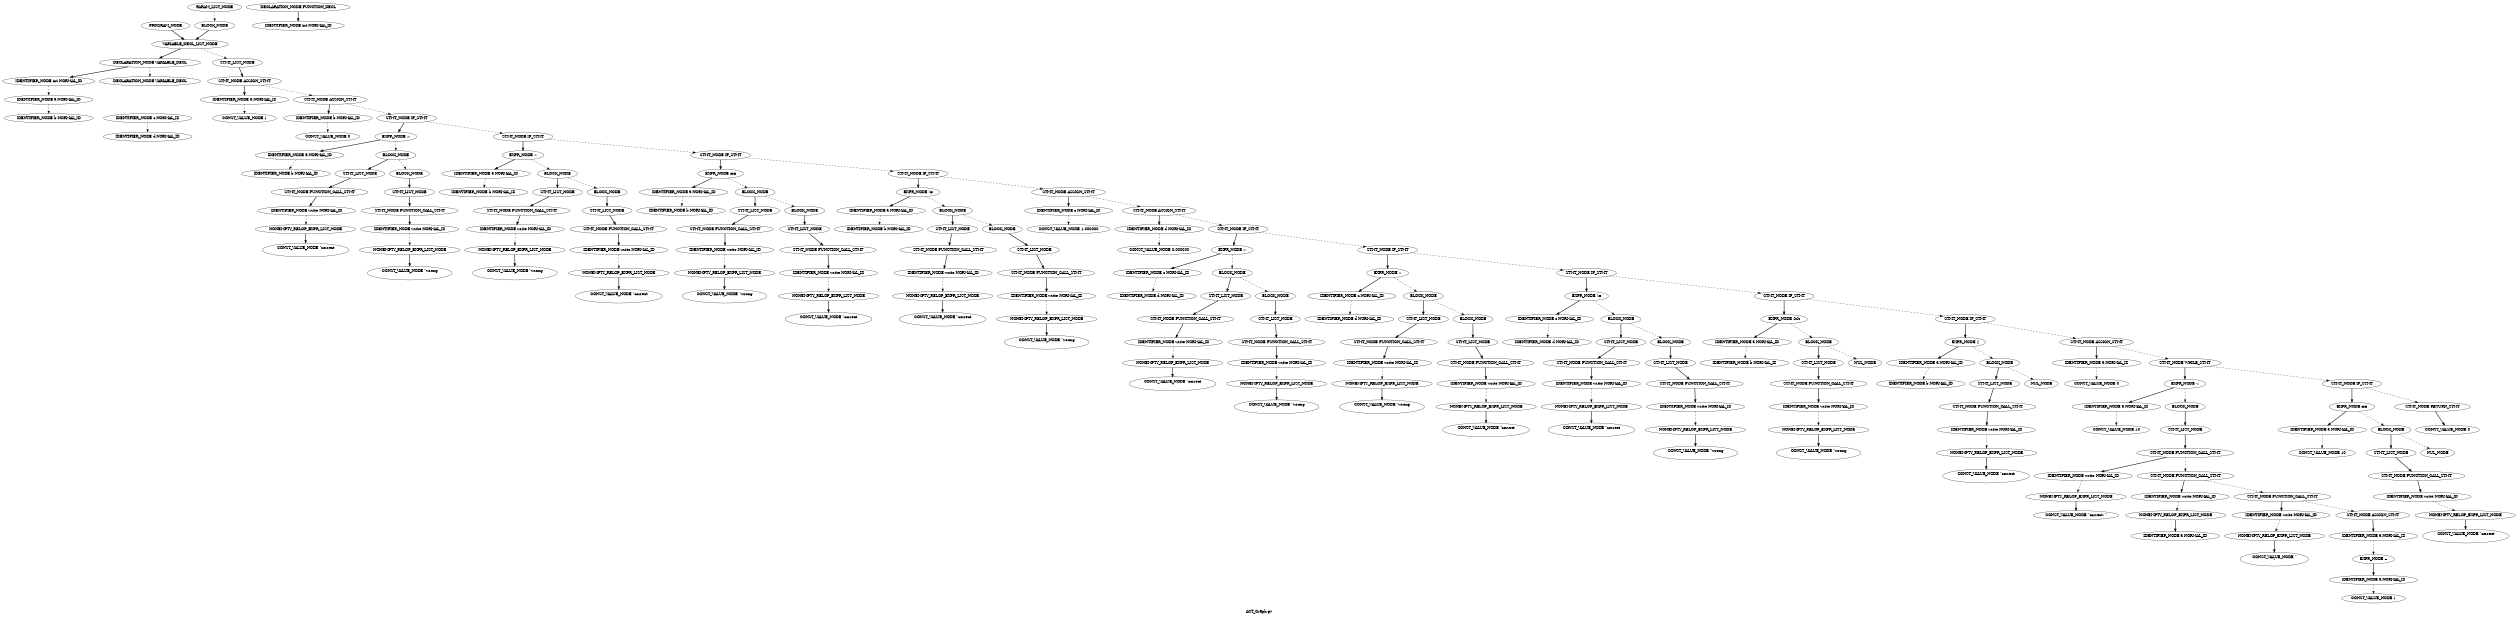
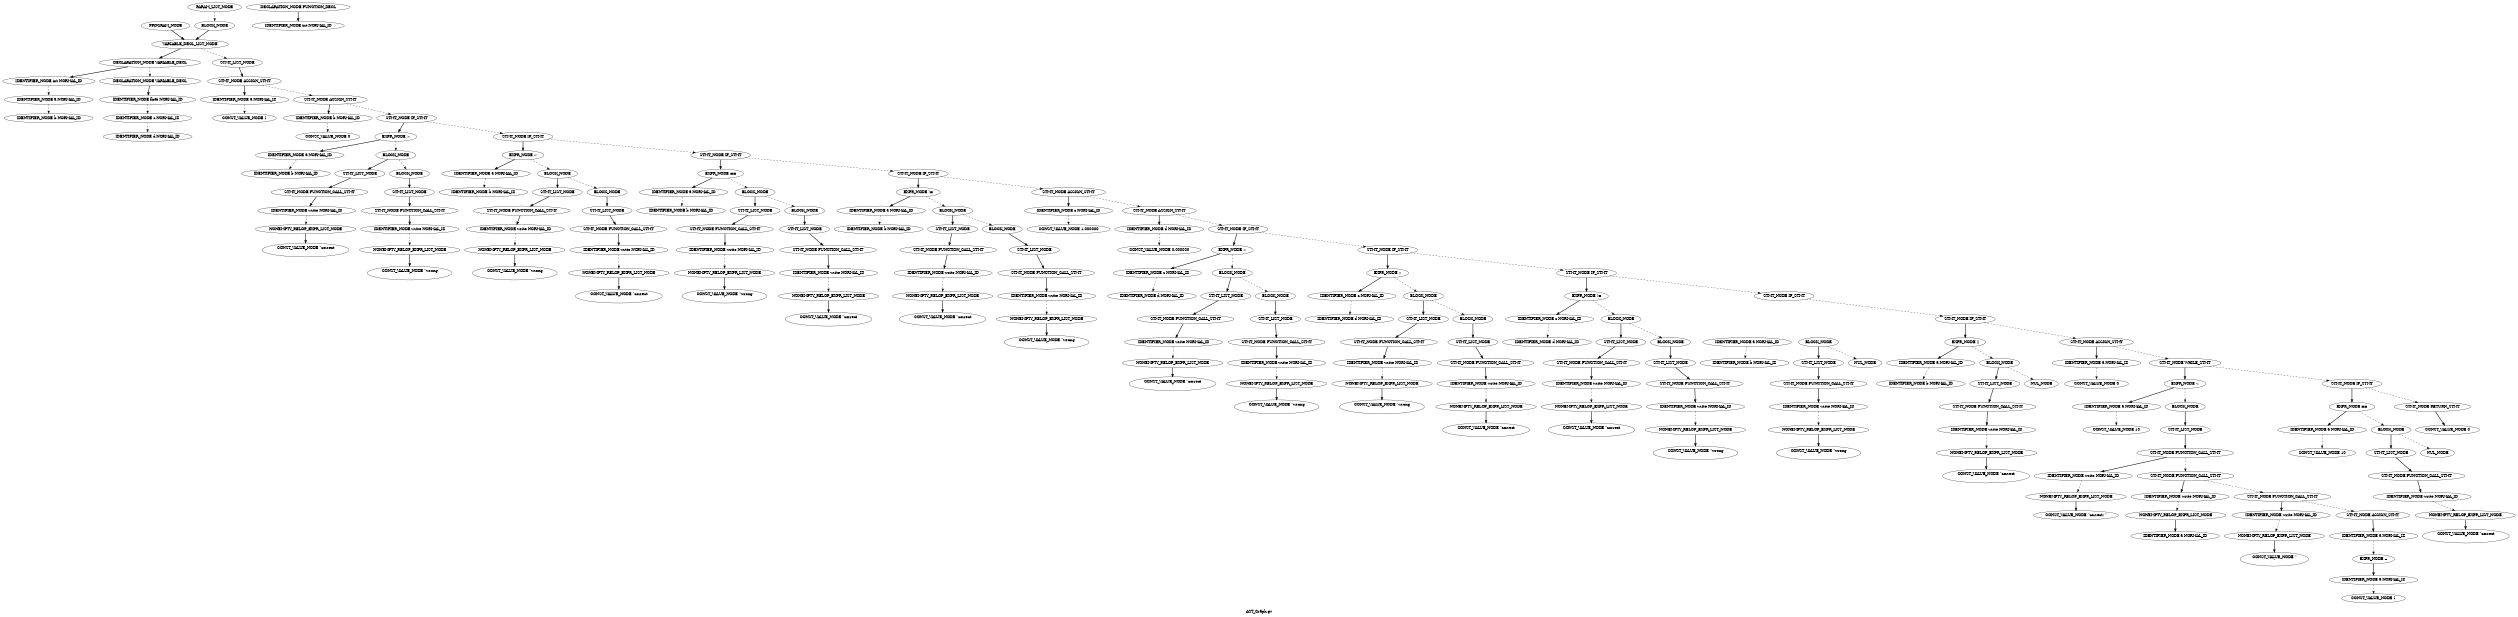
none -> (148, 100)
(1784, 319) -> none
